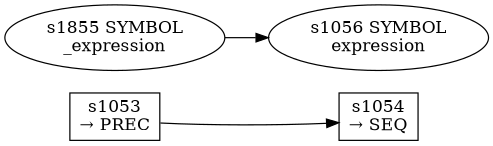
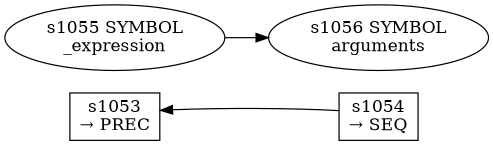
(115, 38) -> (115, 38)
(379, 38) -> (379, 38)
(243, 125) -> (256, 108)
